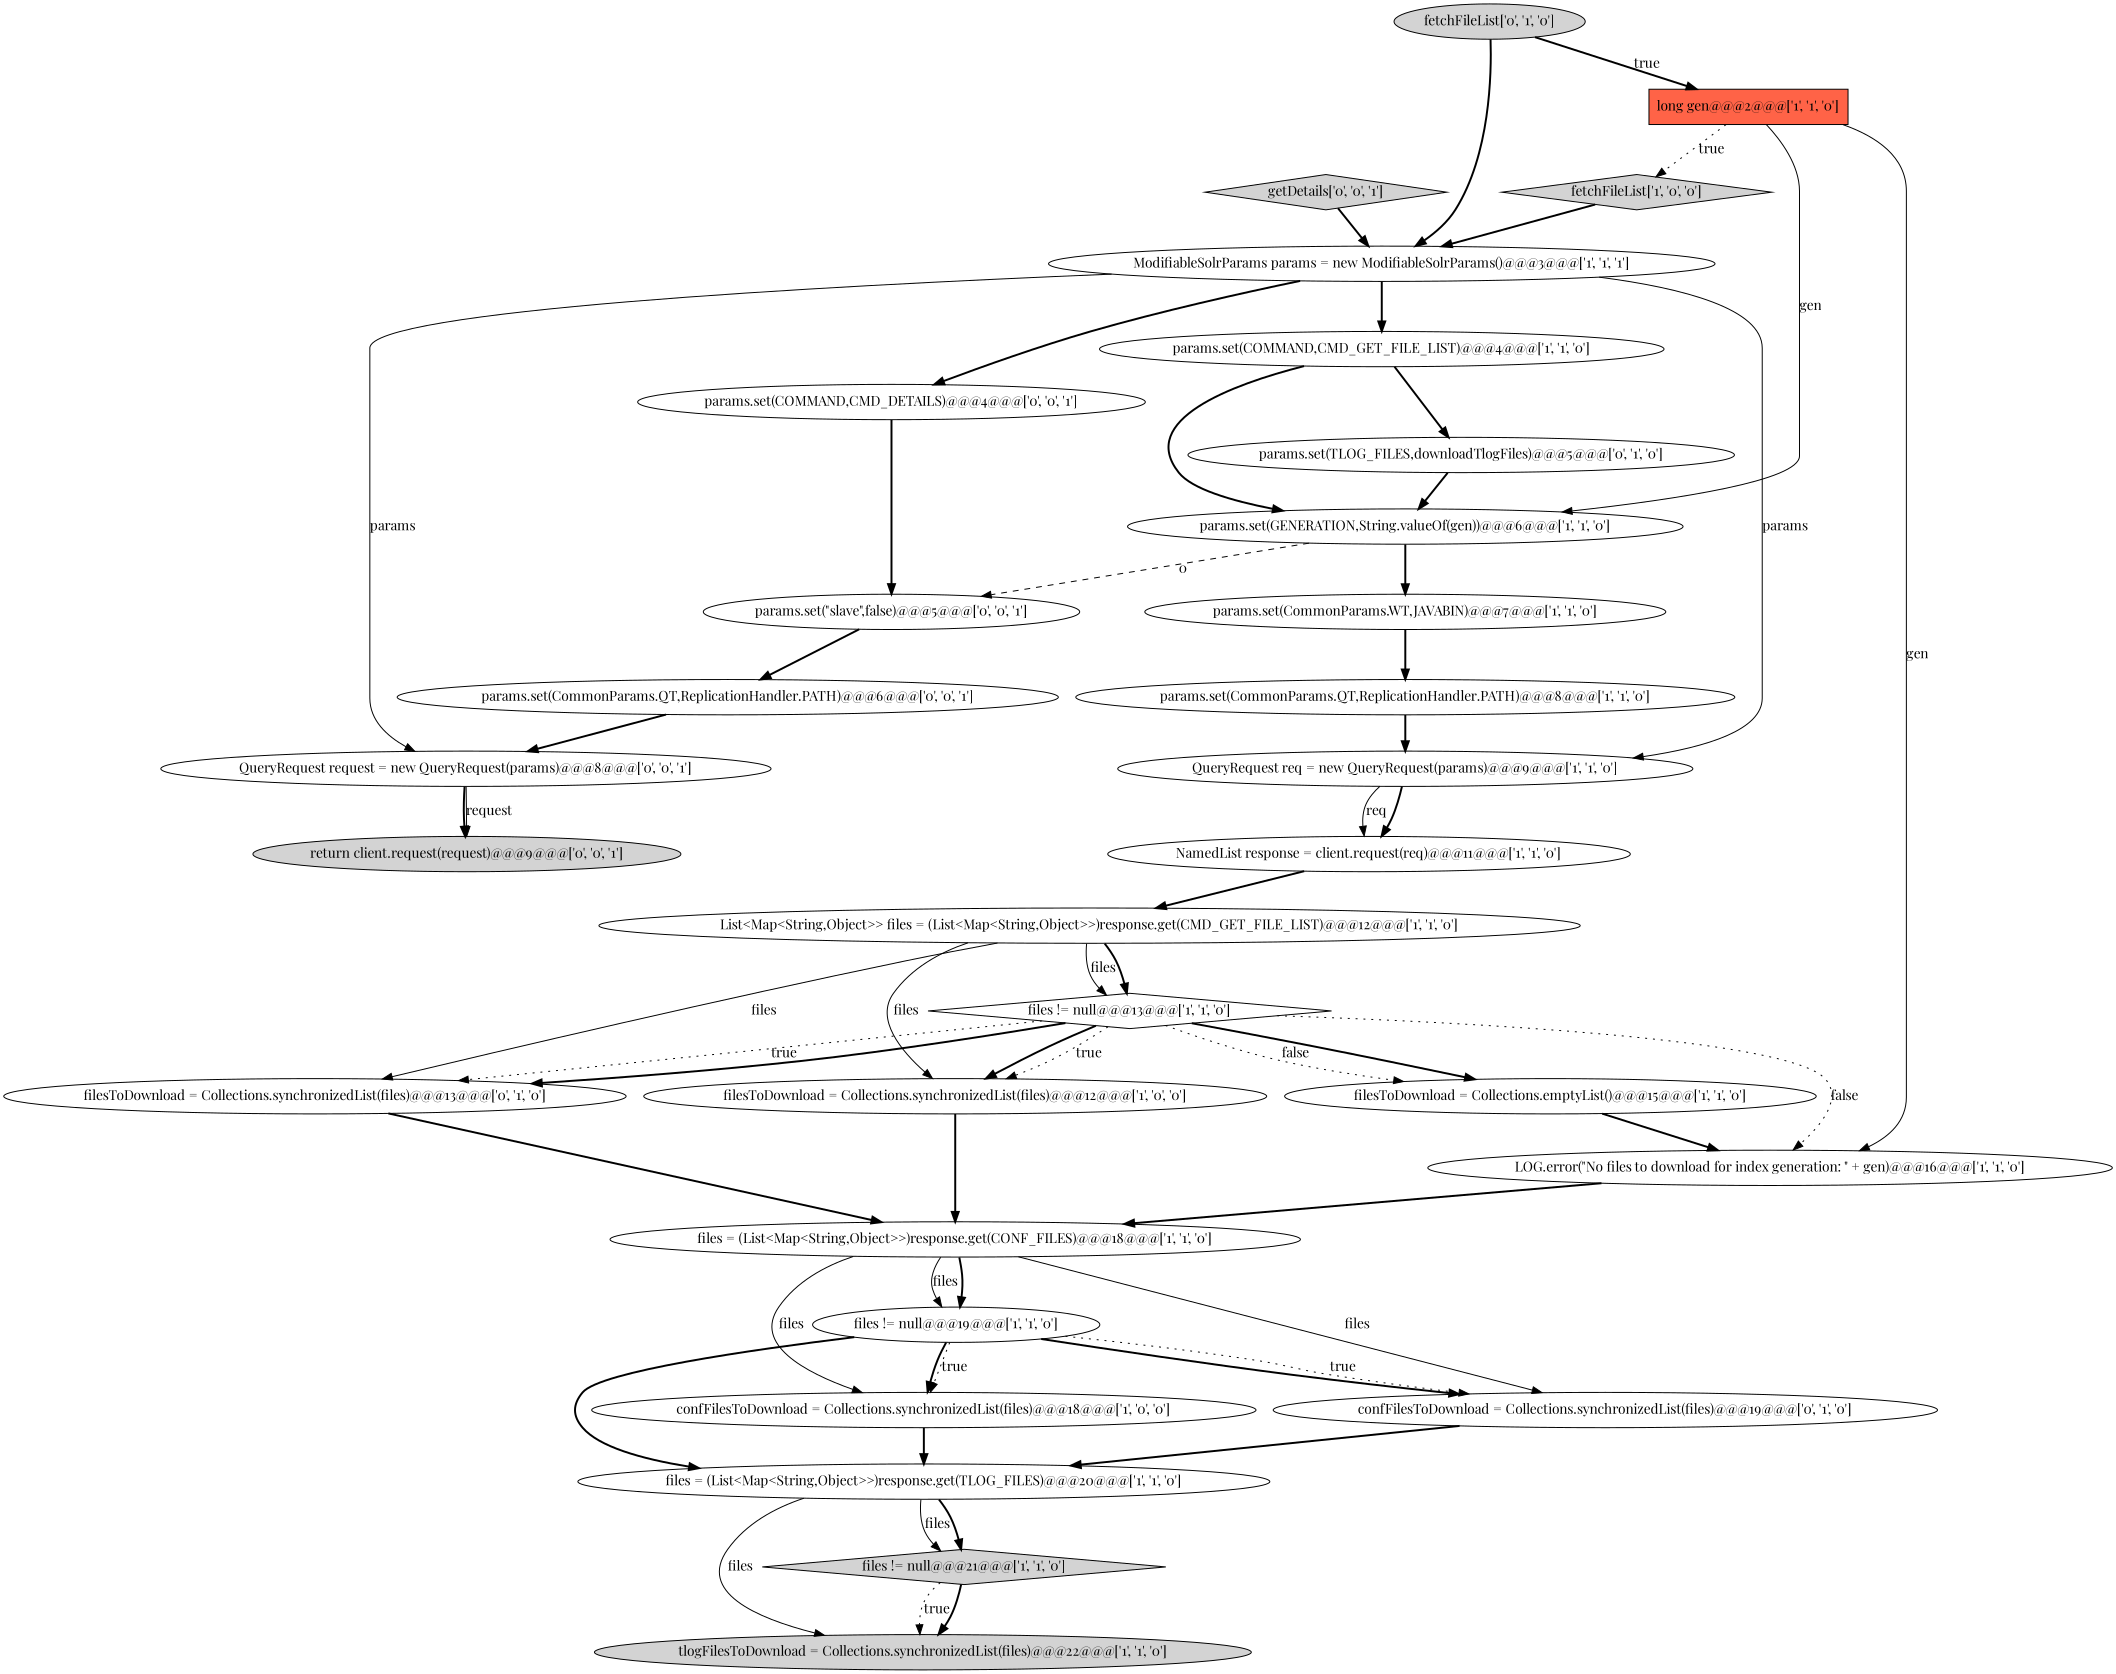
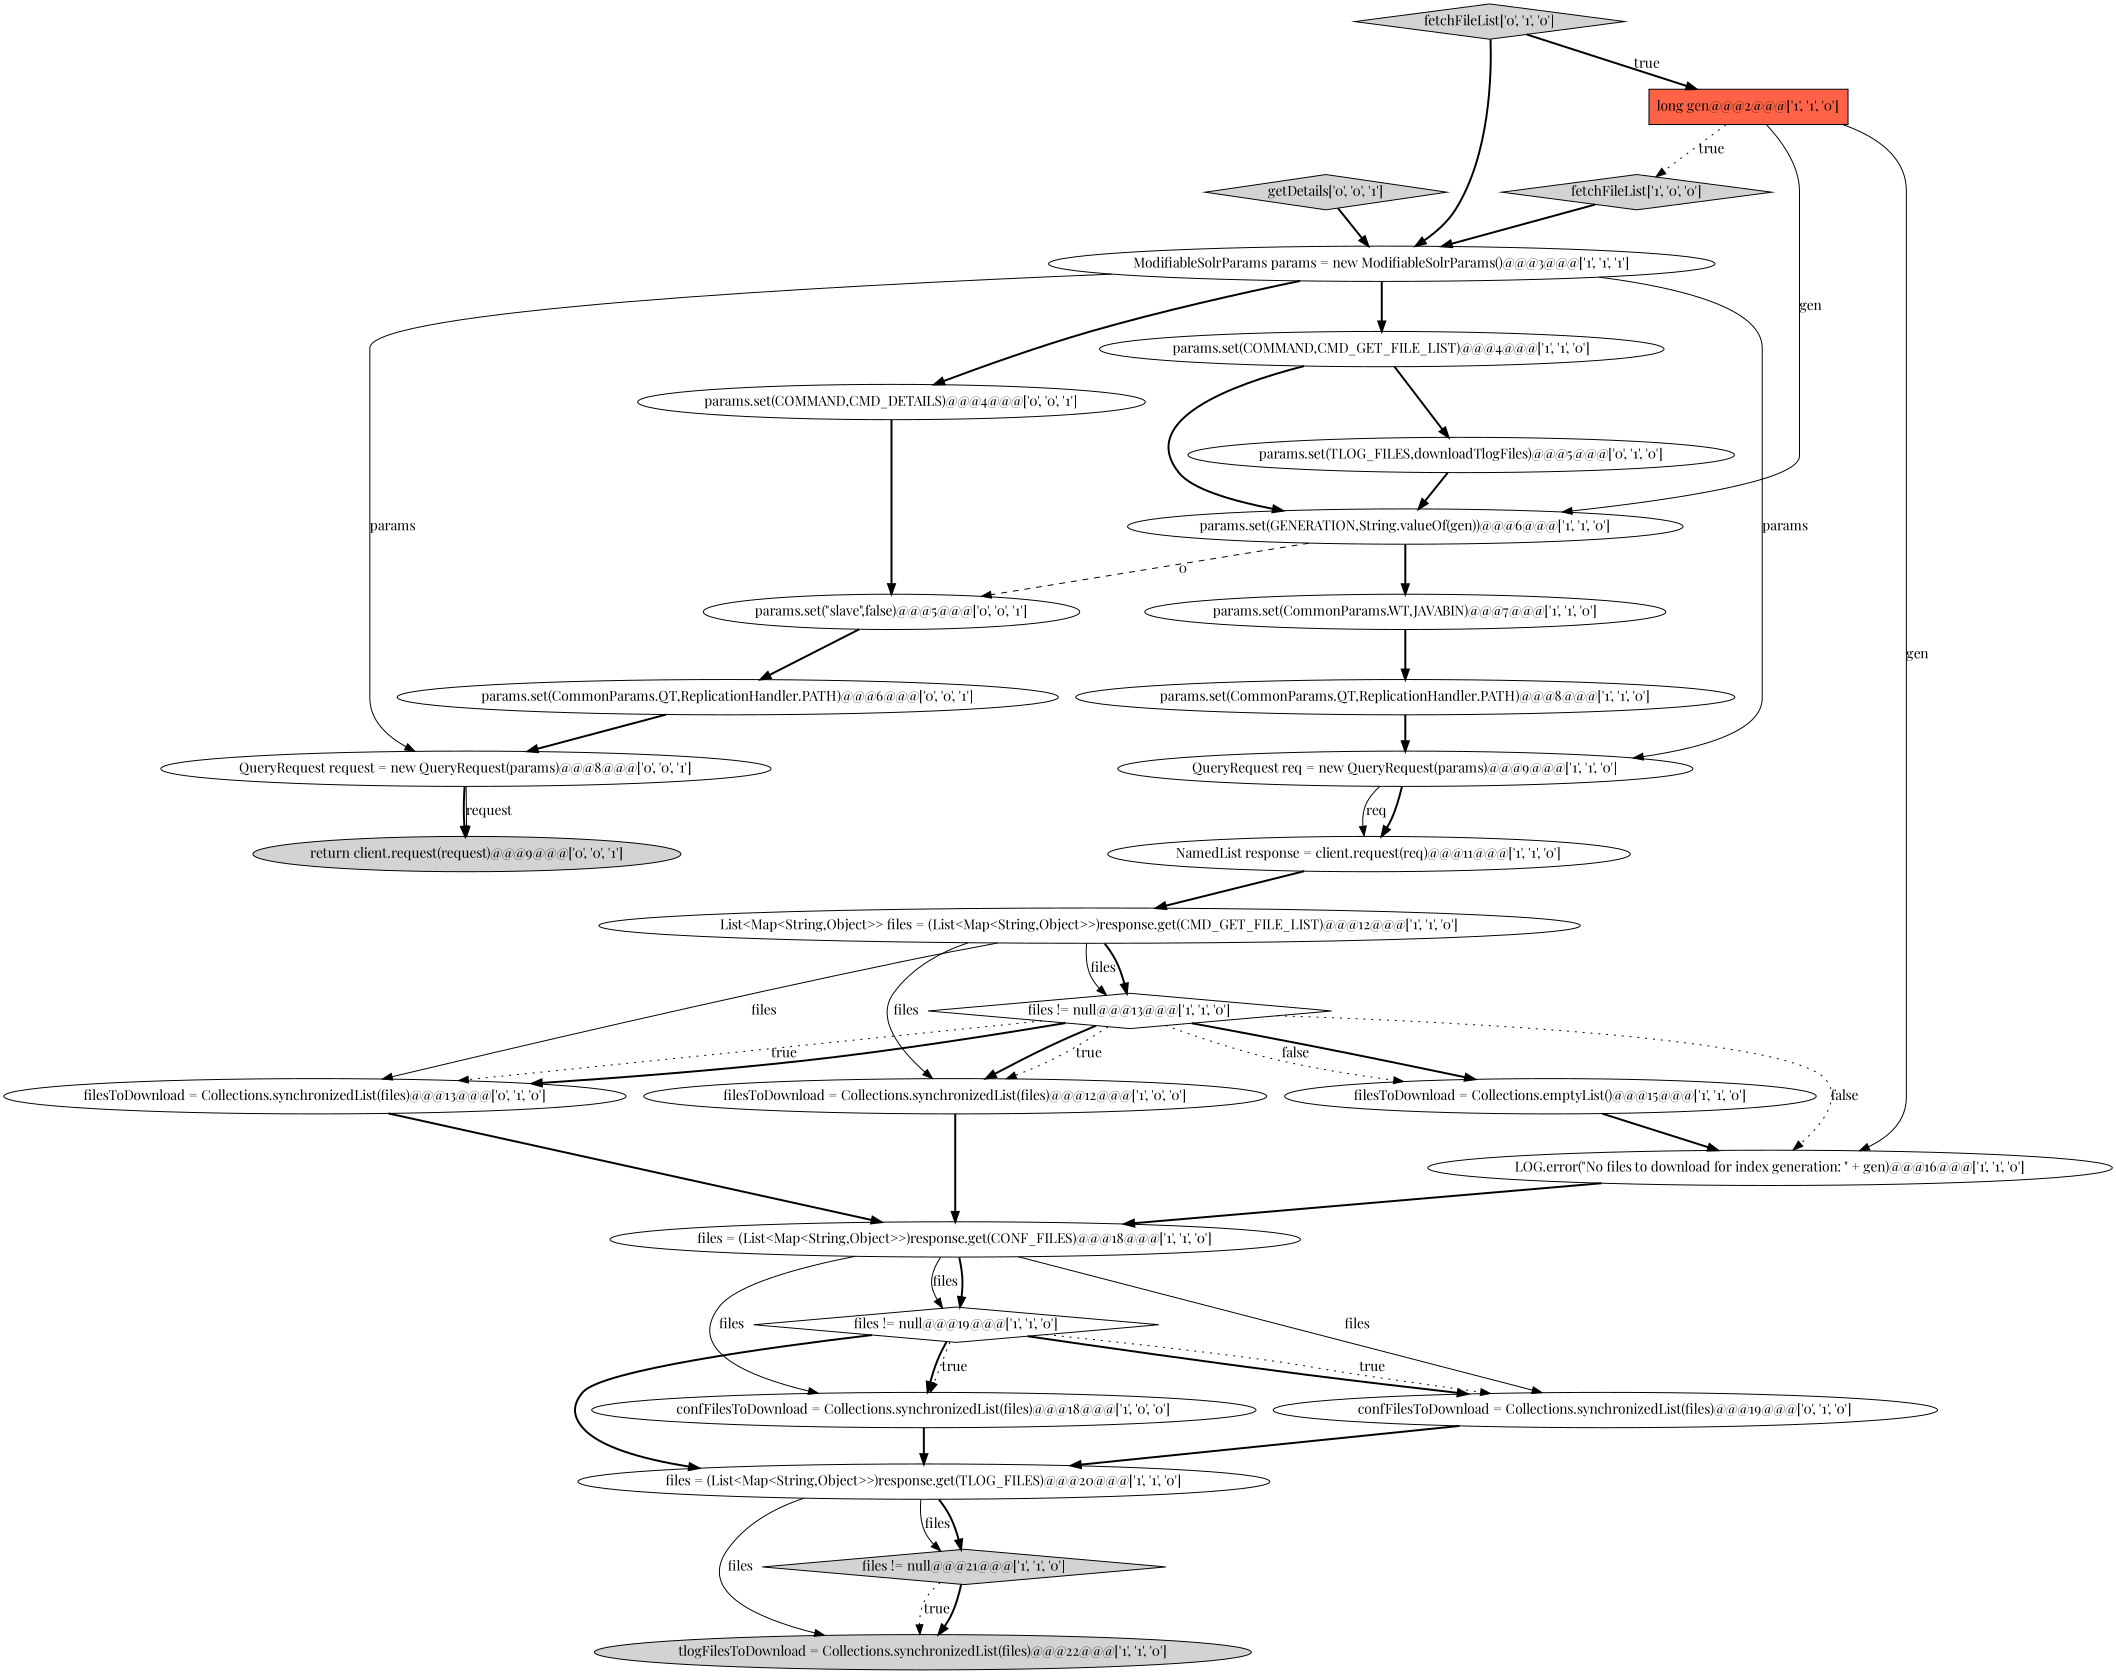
(1490, 22) -> (1490, 22)
(956, 1325) -> (956, 1325)
